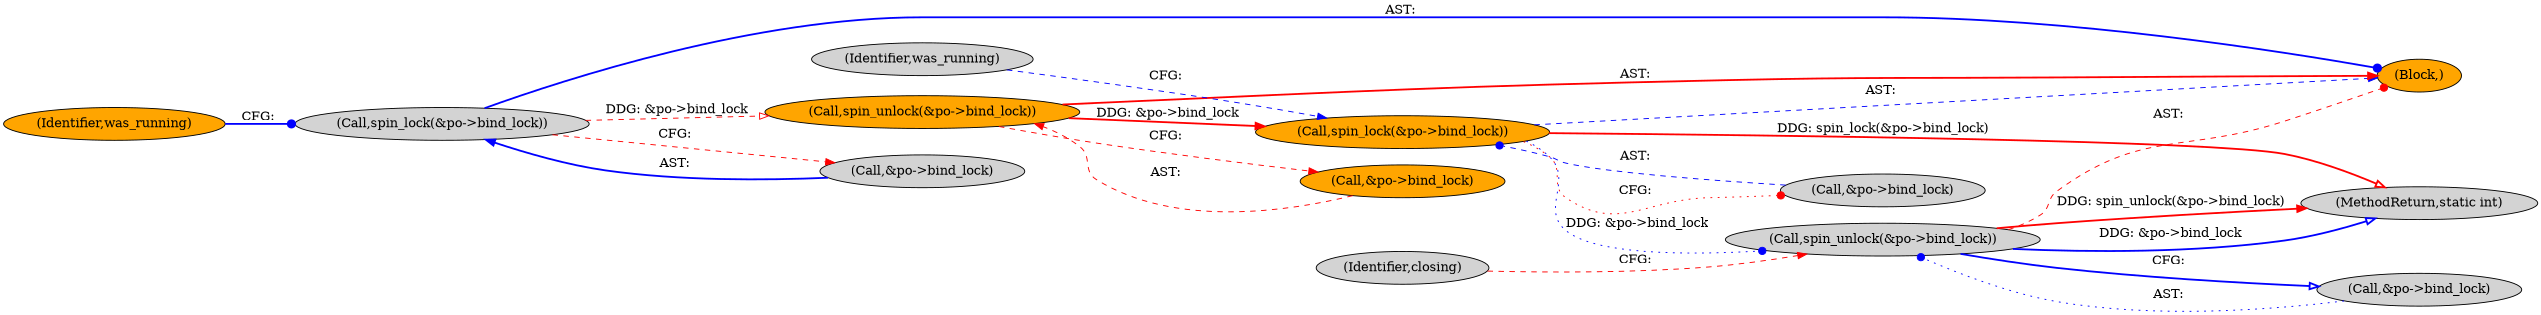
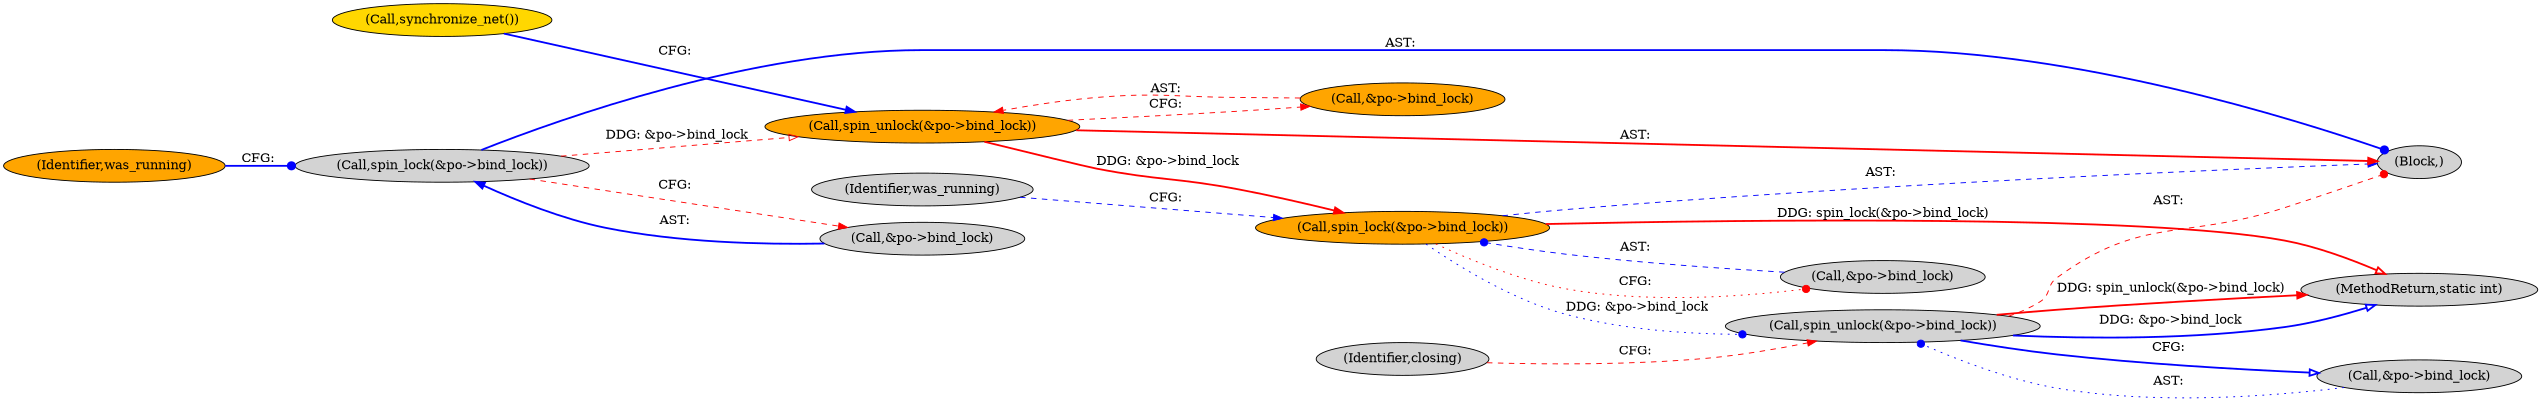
none -> (442, 20)
(2419, 76) -> (2419, 162)
